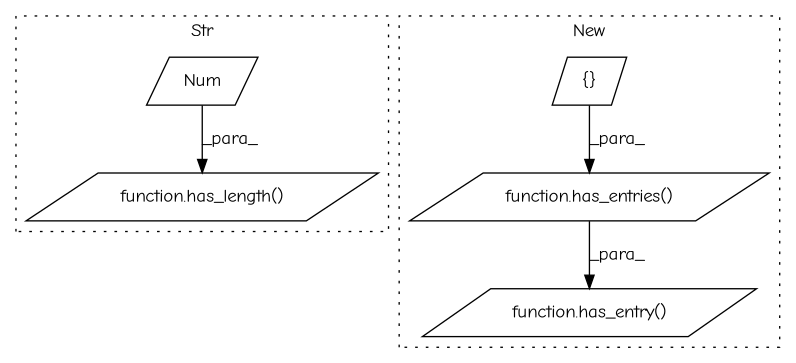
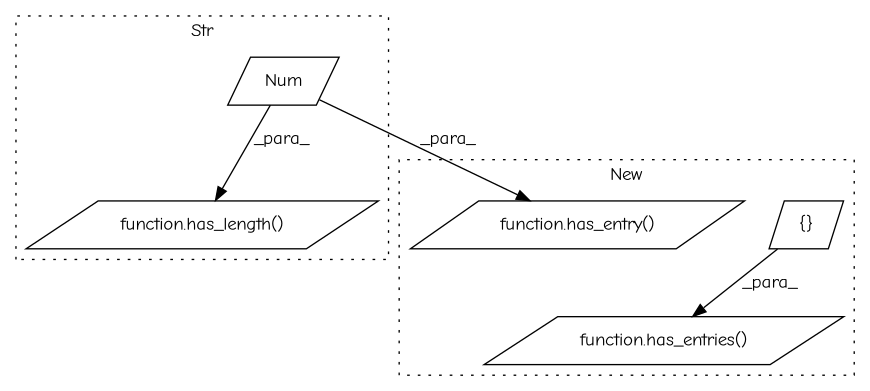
(589, 248) -> (419, 147)
